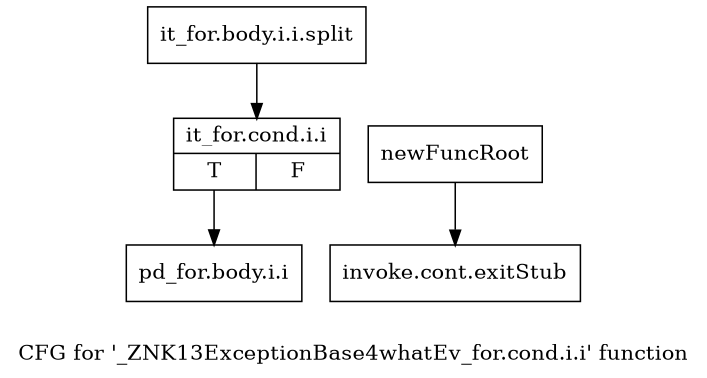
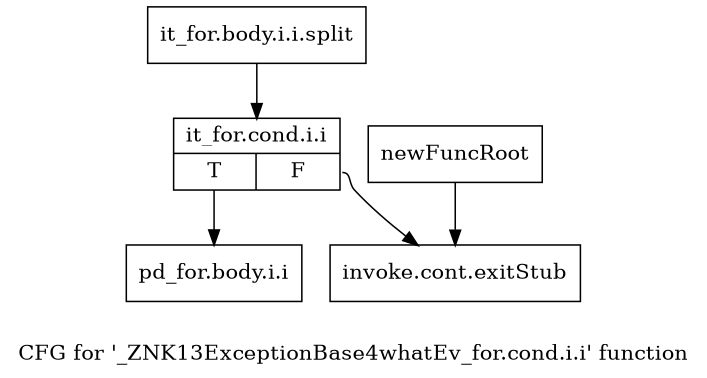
none -> (371, 206)
